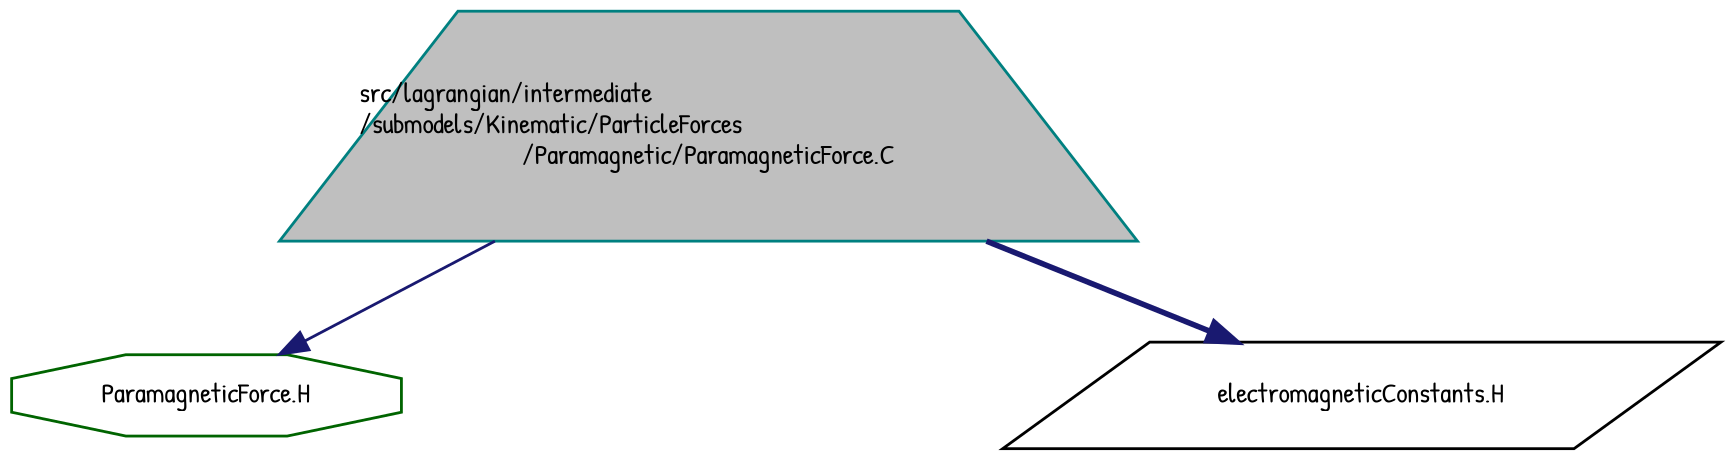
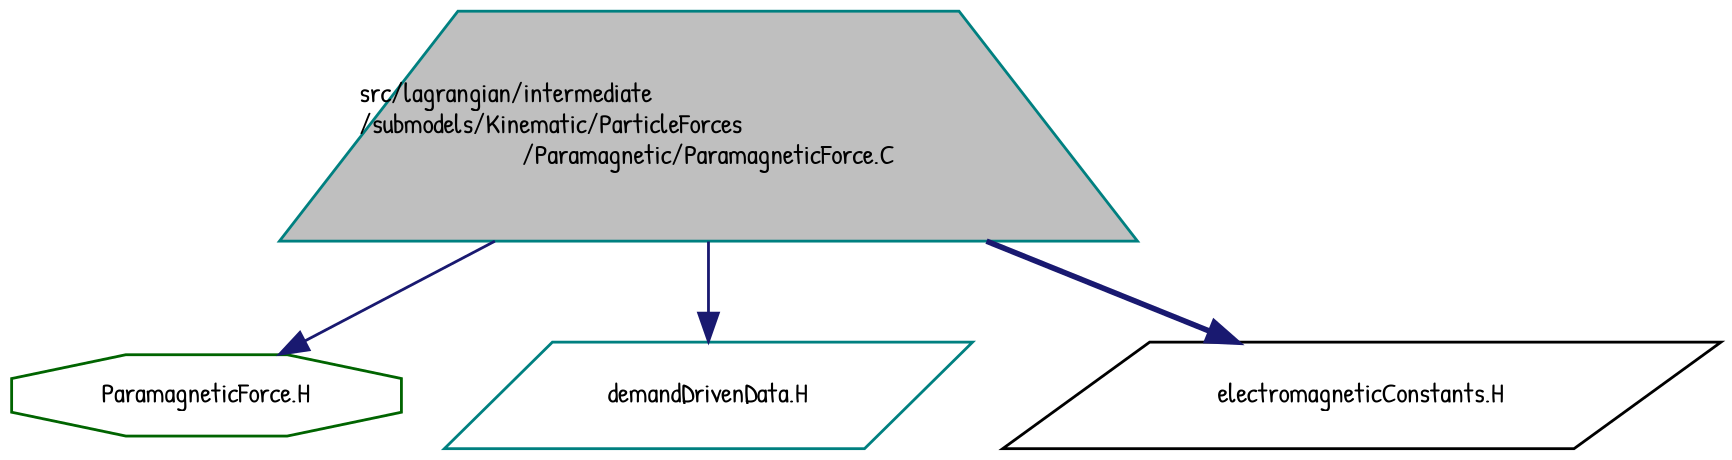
none -> (708, 395)
